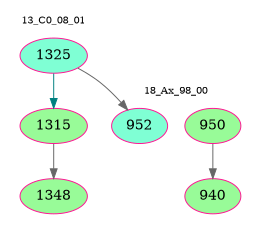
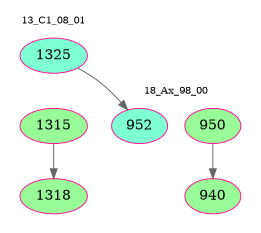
(54, 21) -> (54, 21)
(54, 86) -> none
(54, 196) -> (54, 196)
